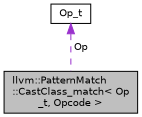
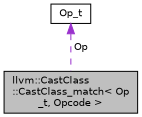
(71, 92) -> (71, 92)
